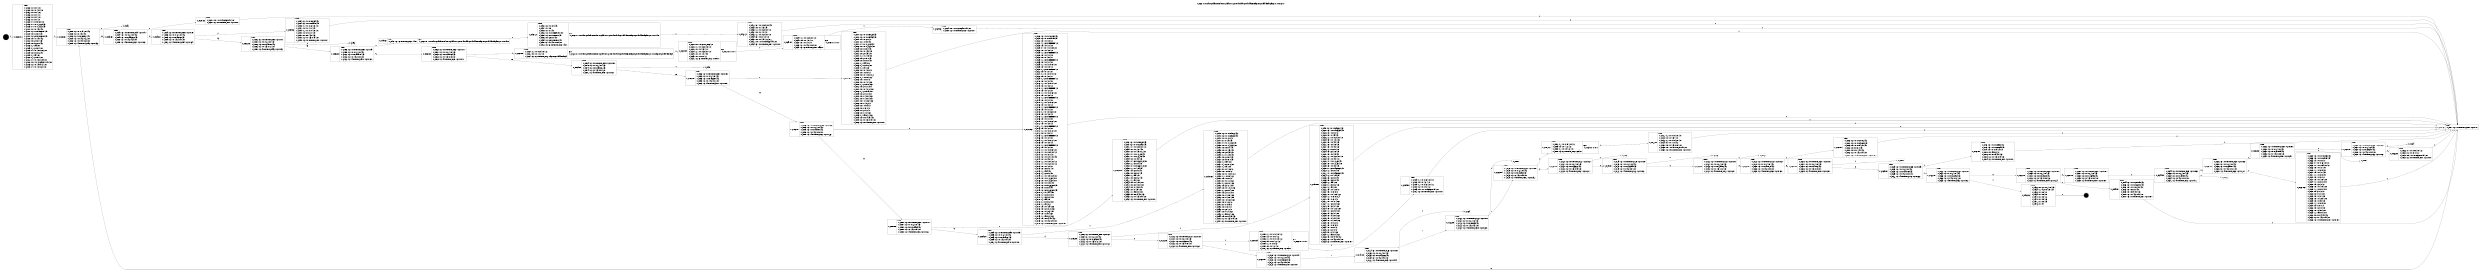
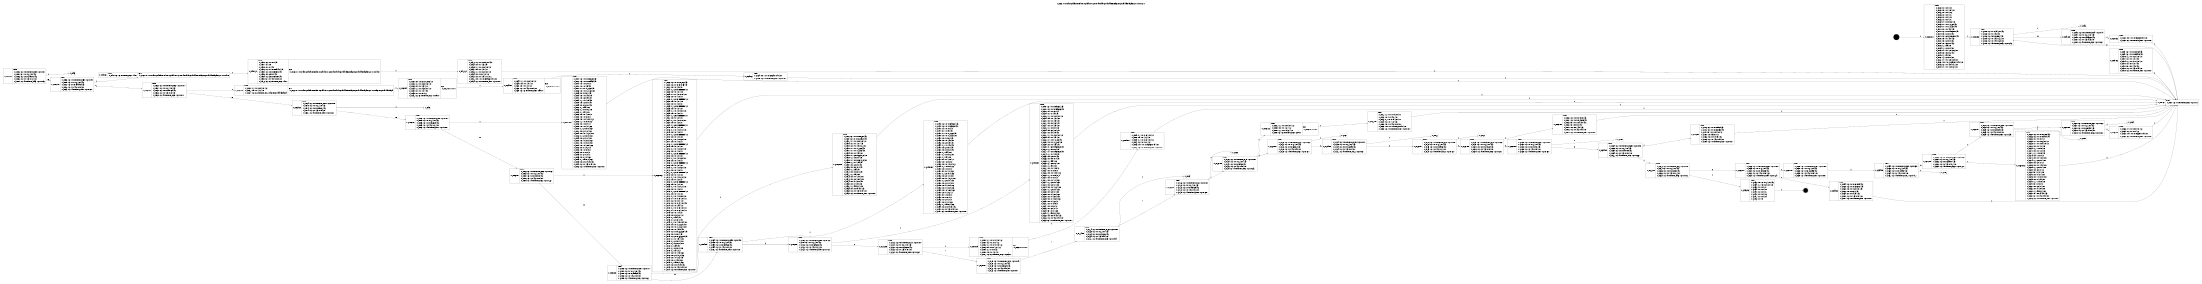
(173, 37) -> none
